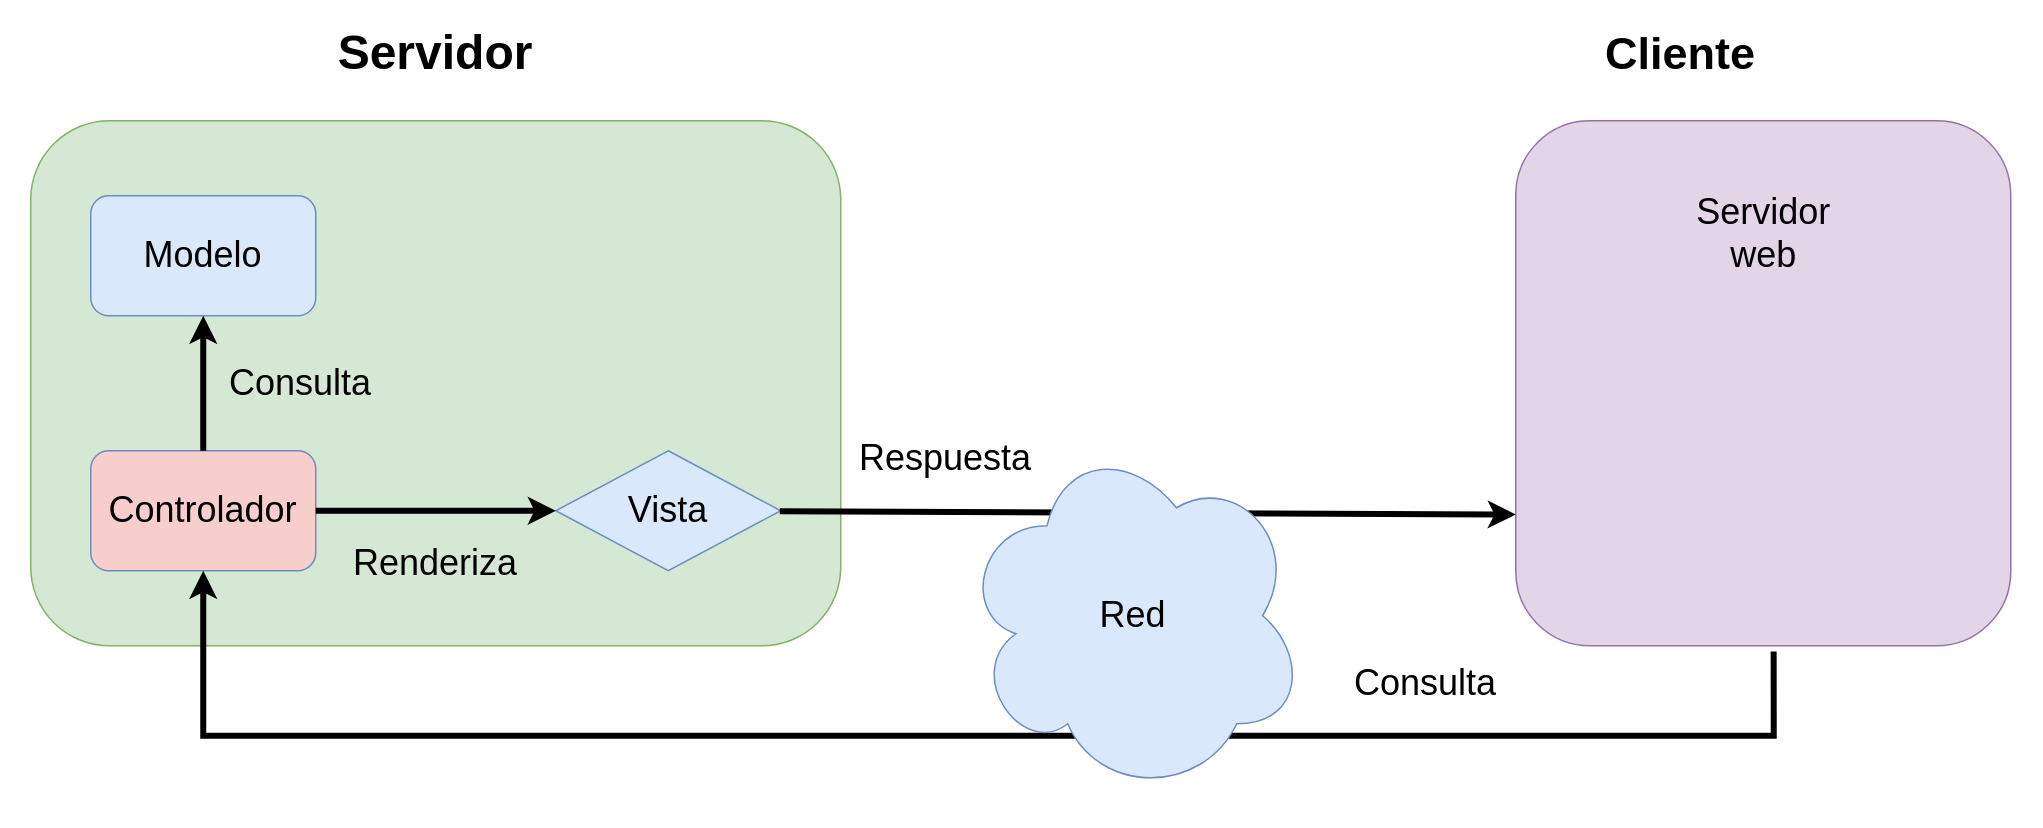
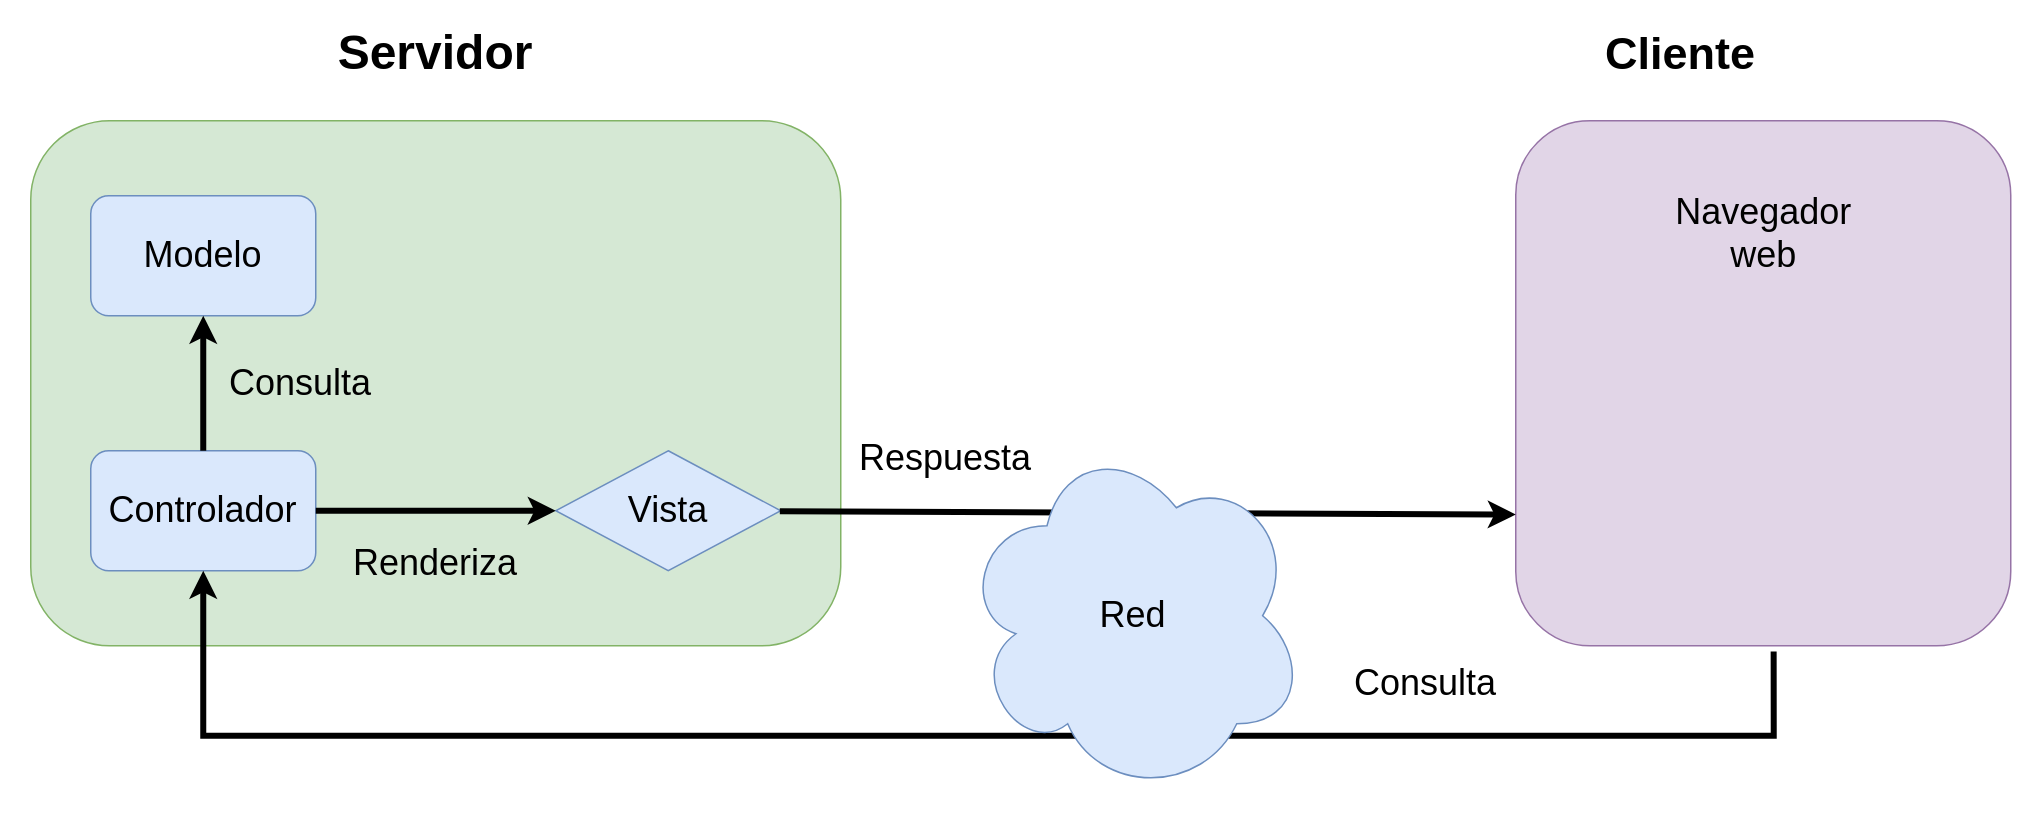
(1764, 233) -> (1764, 233)
(203, 511) -> (203, 511)
